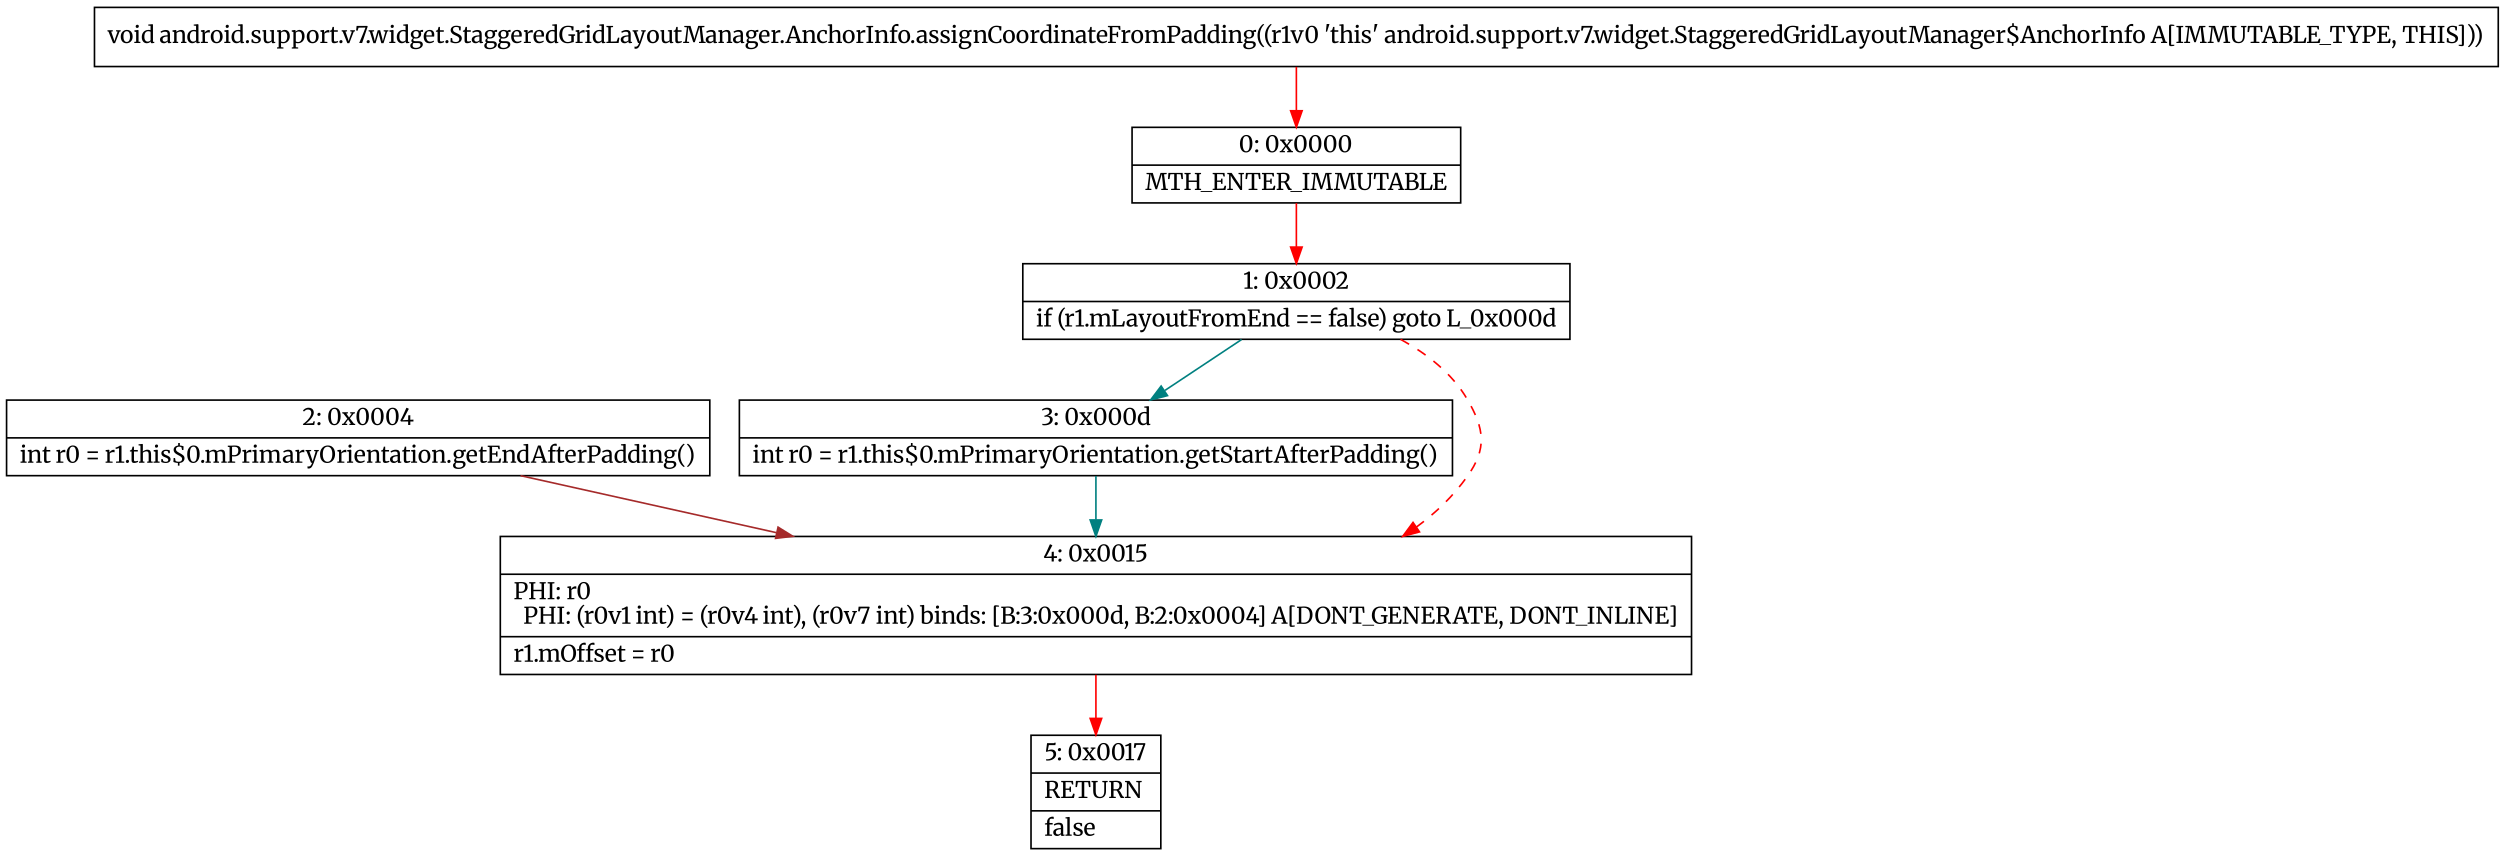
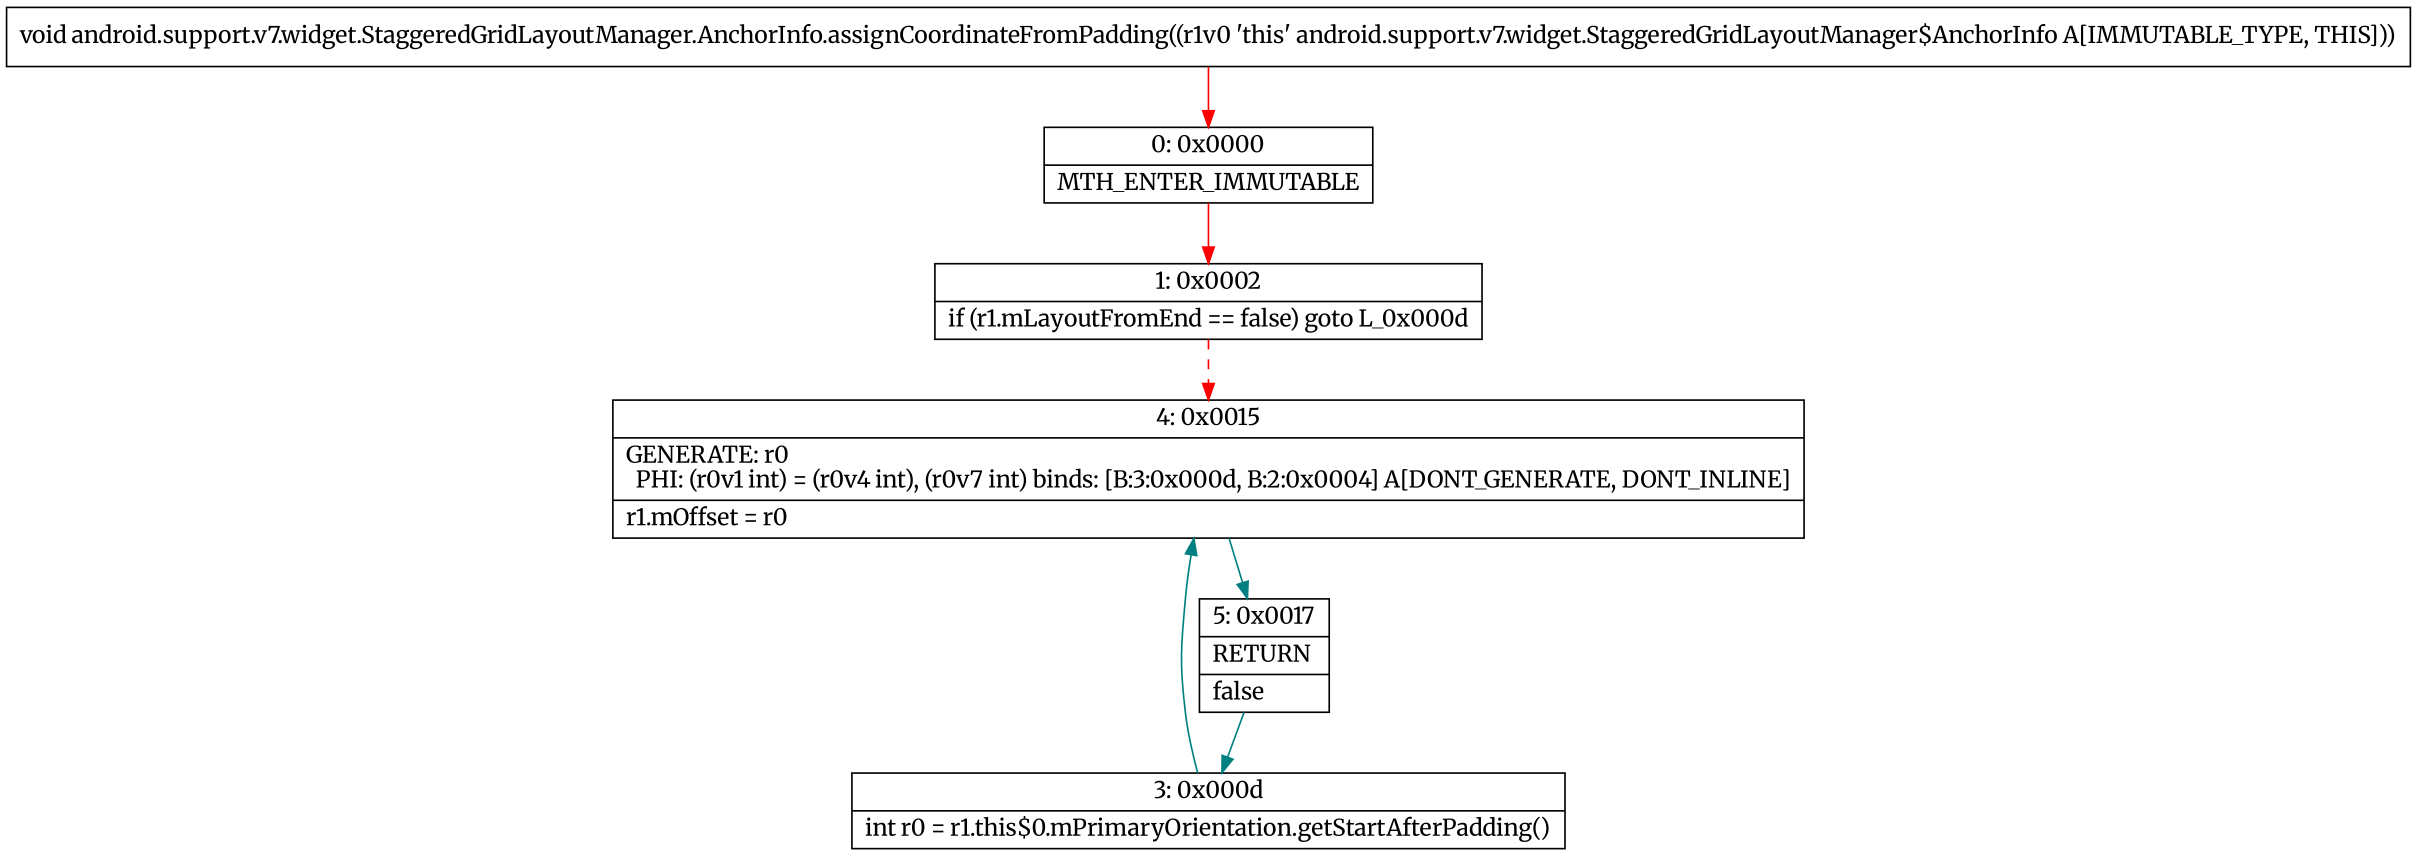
(1203, 365) -> (1236, 735)
(358, 438) -> none
(555, 592) -> (711, 456)
(1096, 697) -> (1236, 560)
